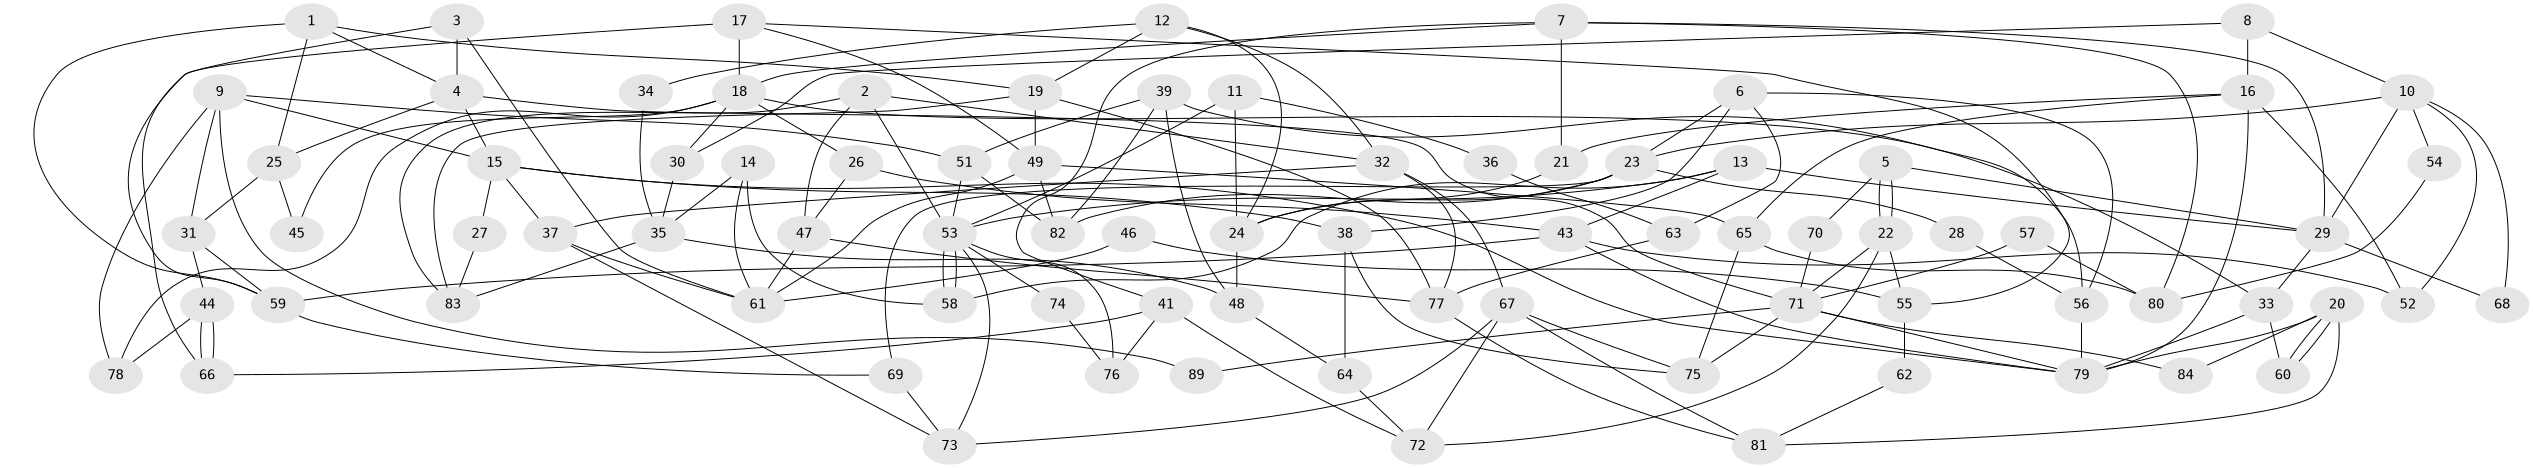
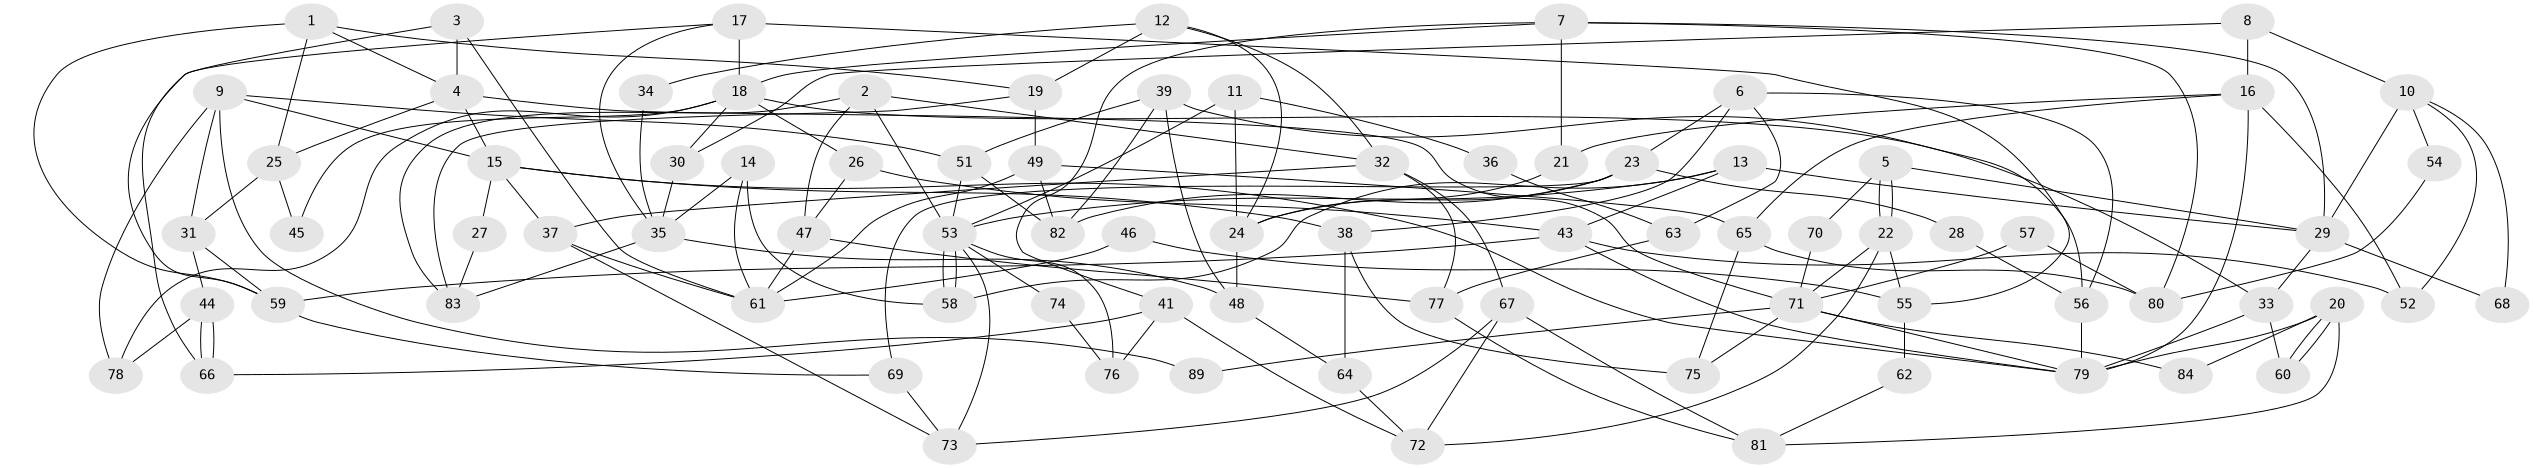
(918, 83) -> (602, 93)
(2018, 123) -> none
(1265, 163) -> none
(1599, 342) -> none
